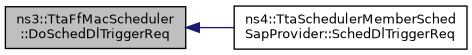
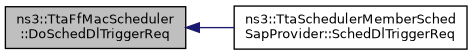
(351, 28) -> (351, 28)
